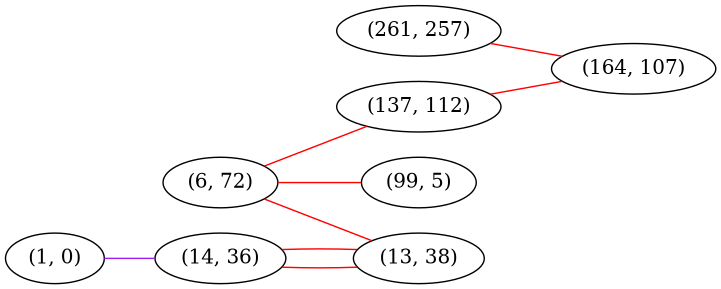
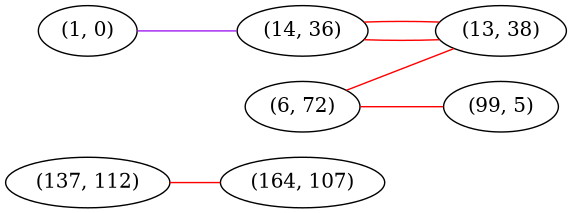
(419, 31) -> none
(316, 146) -> none
